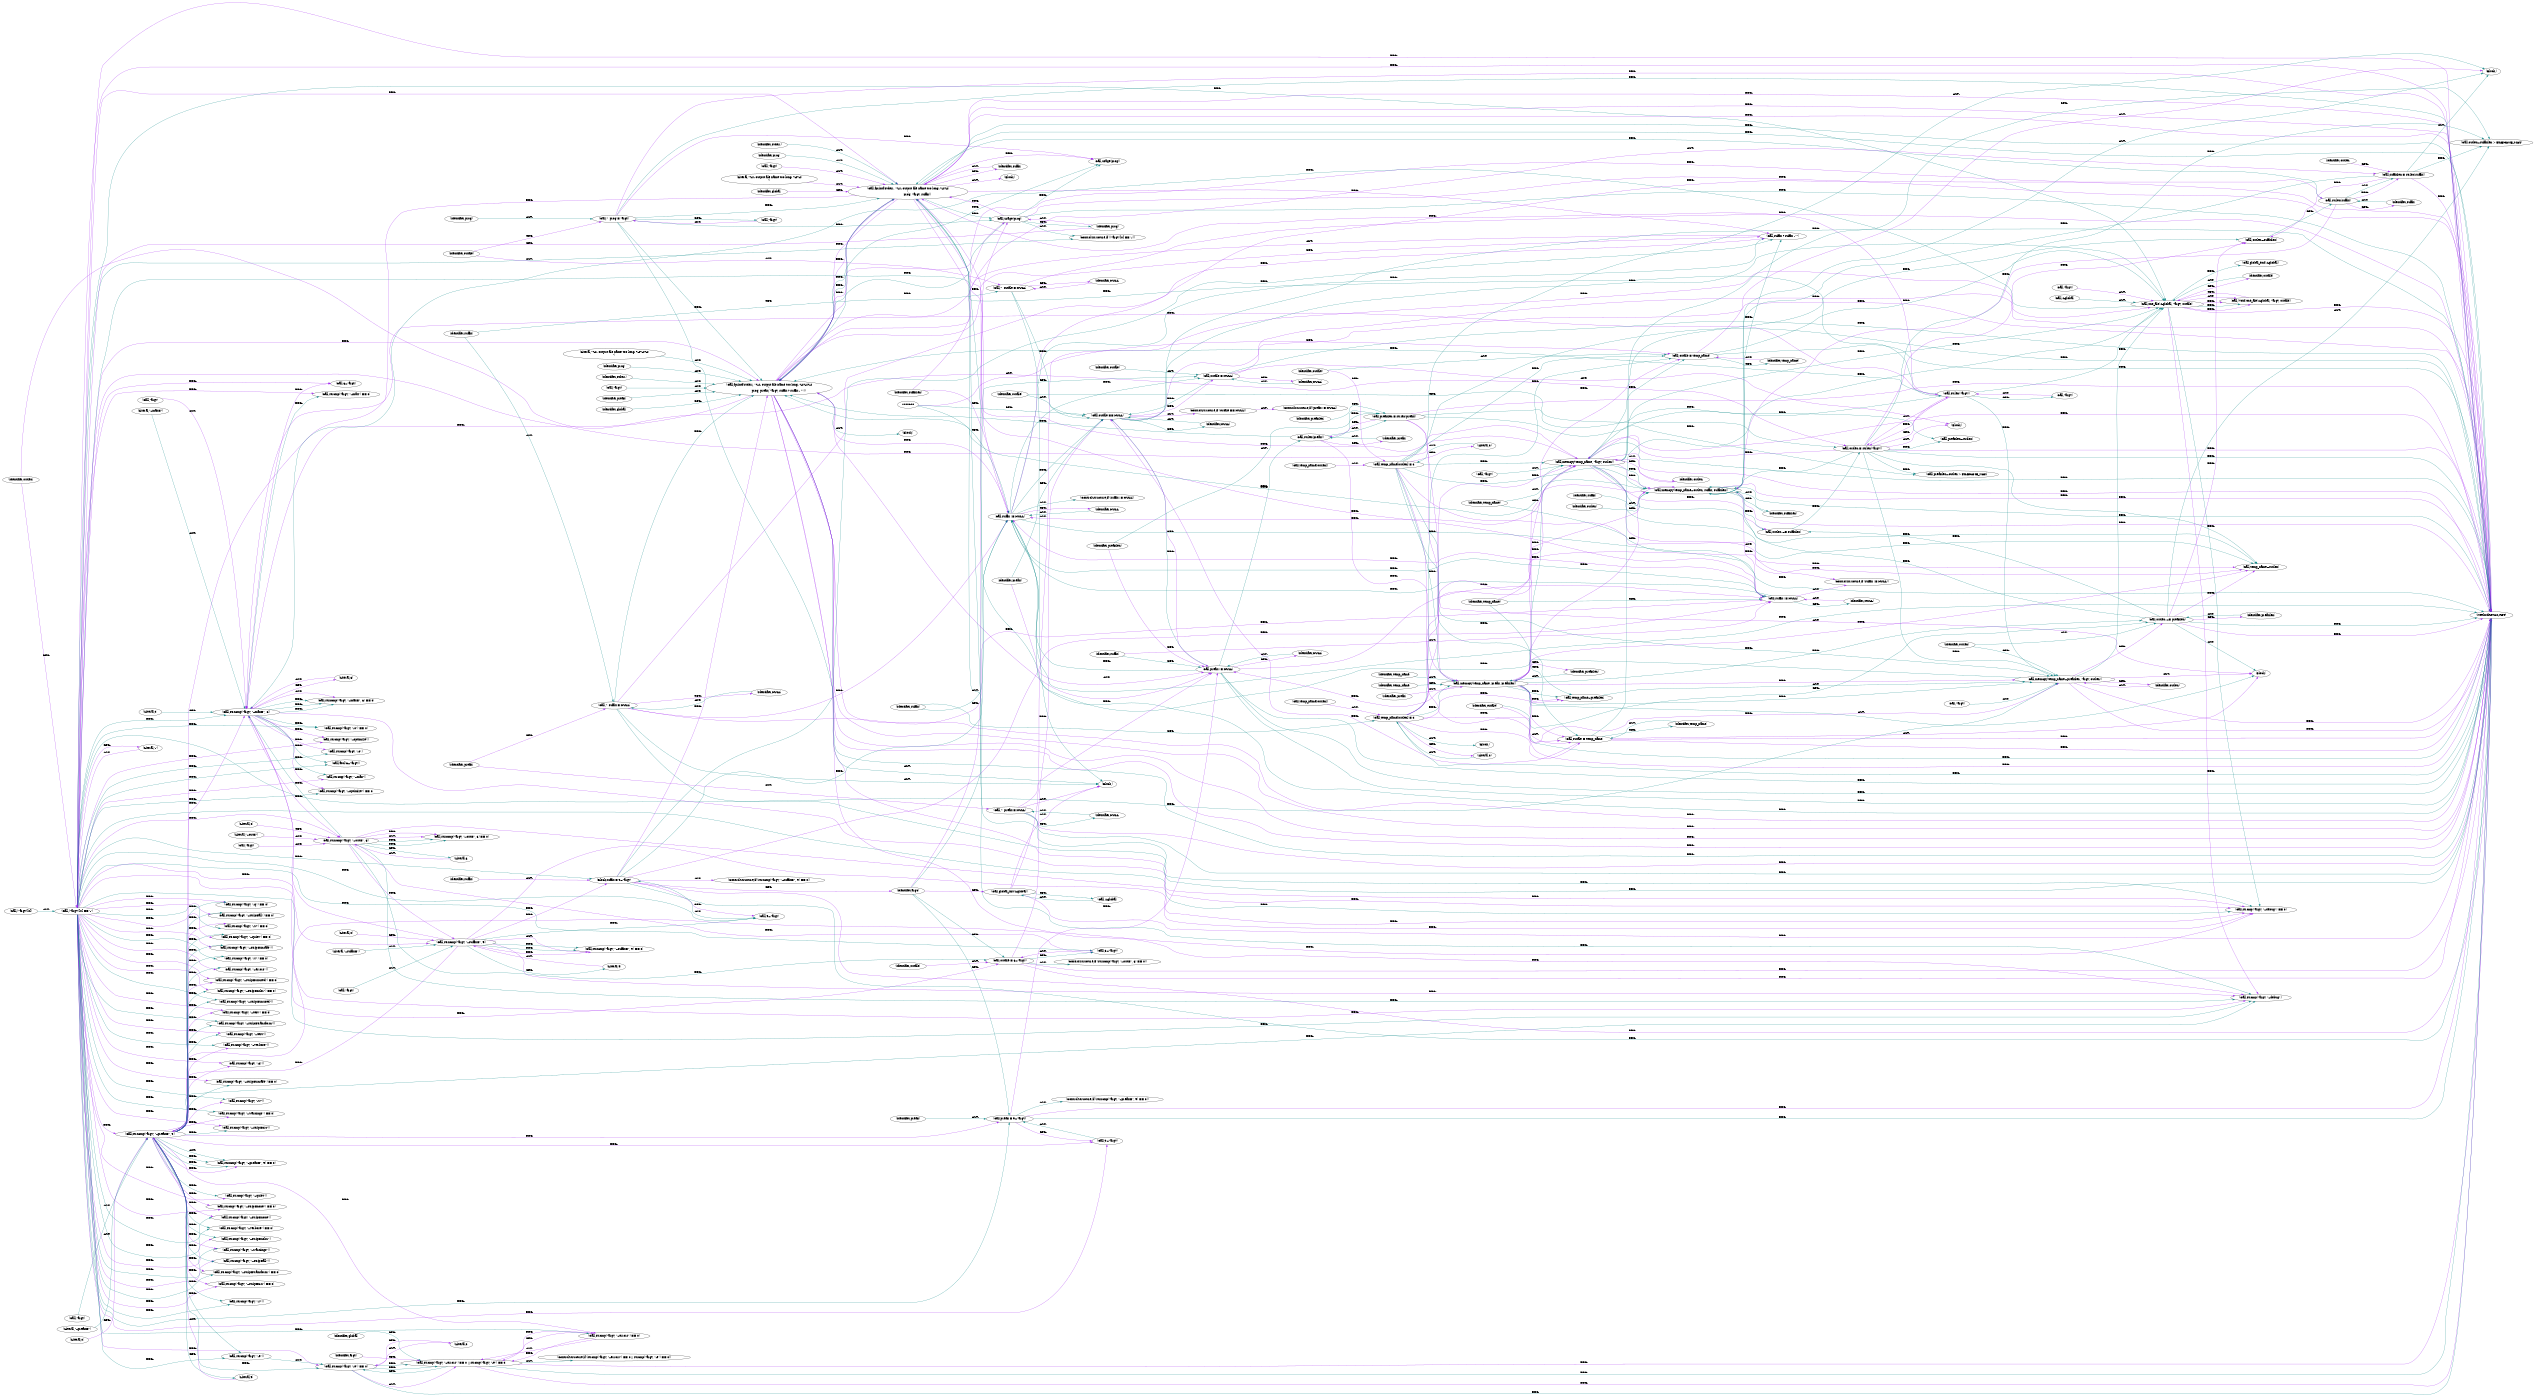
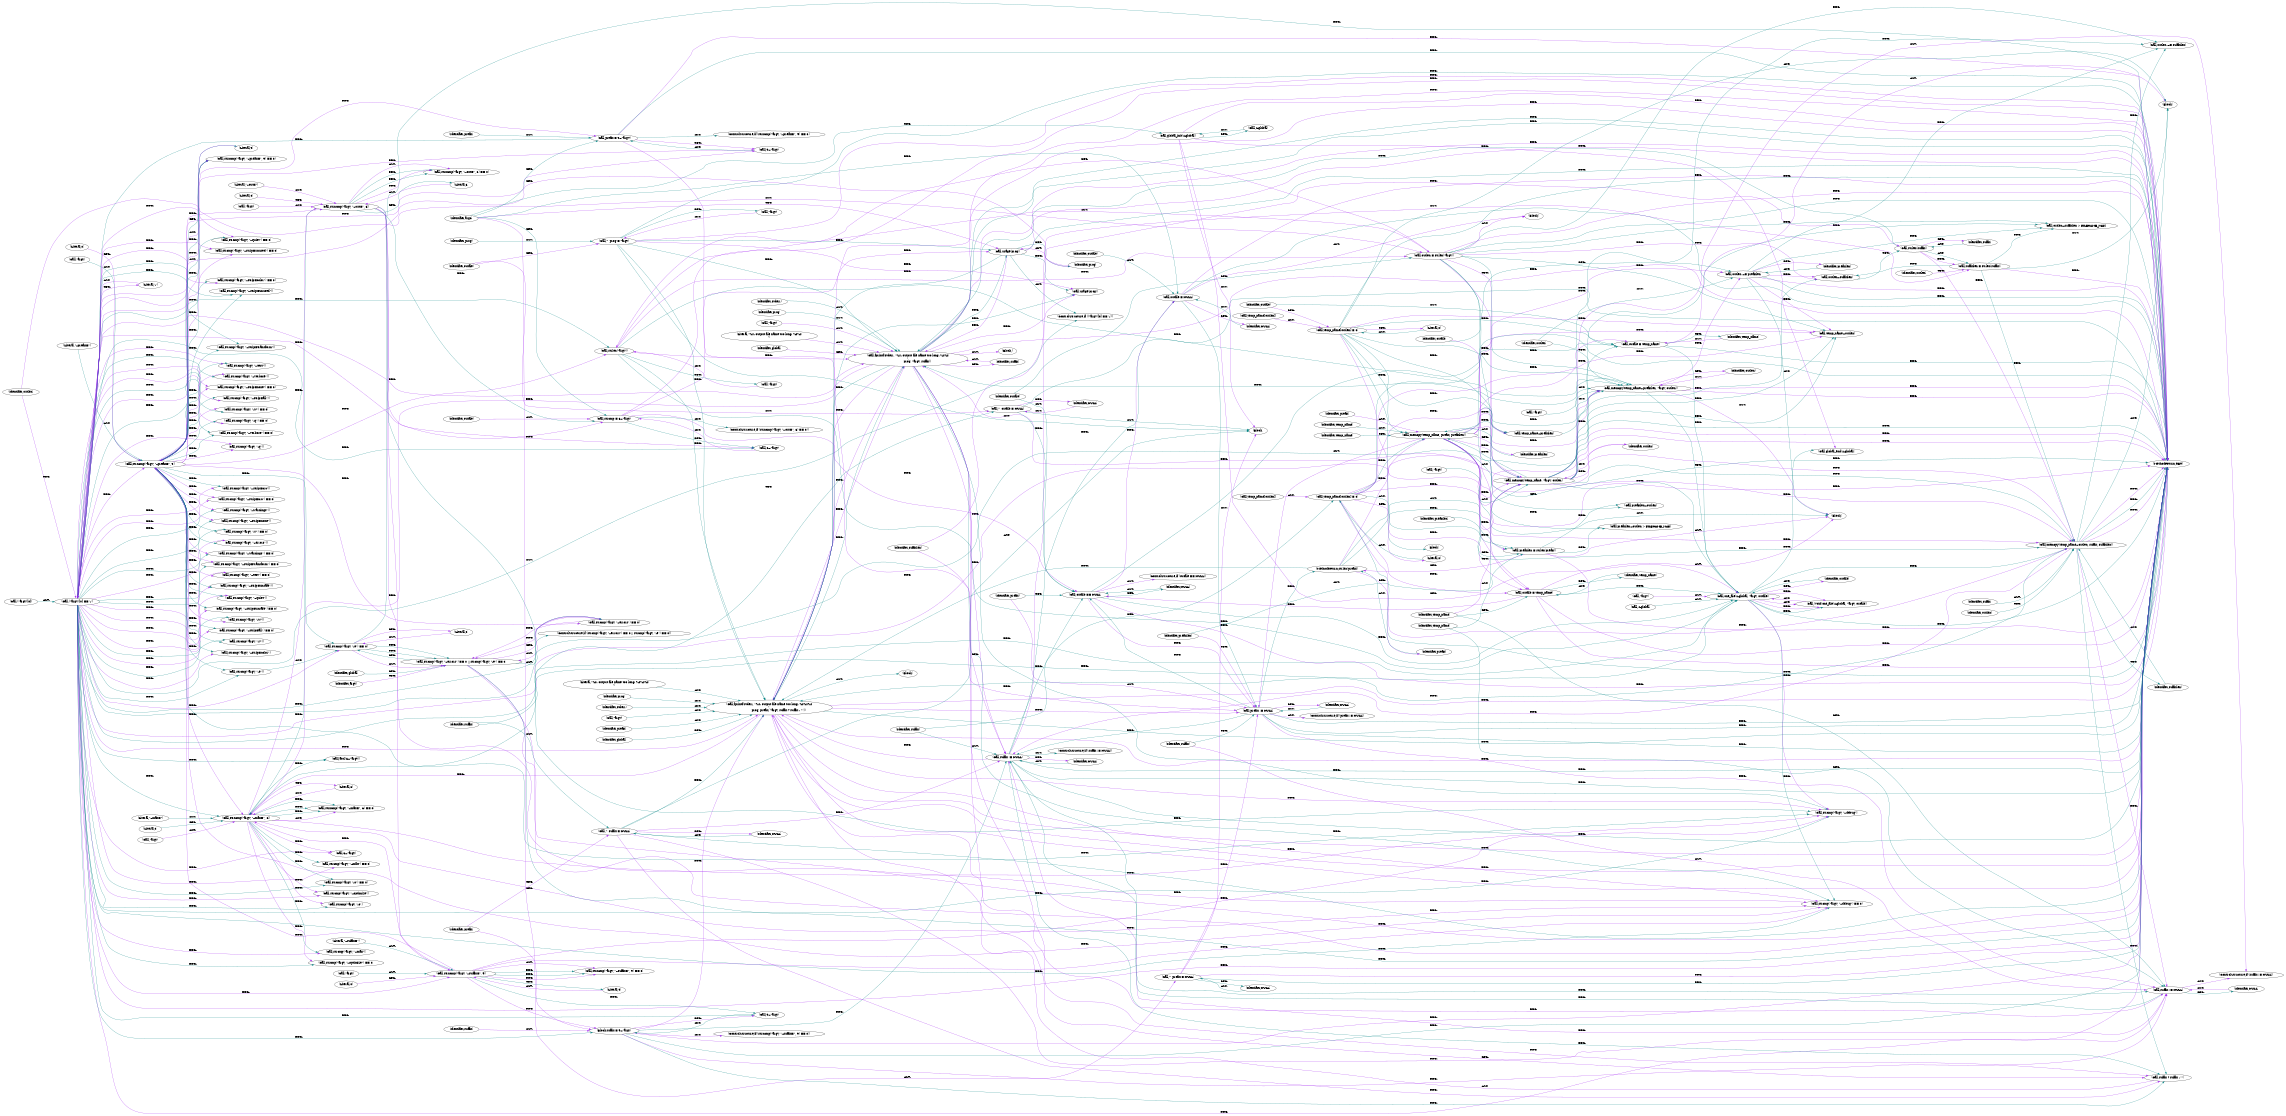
(2065, 103) -> (1837, 226)
none -> (1607, 155)
(2321, 193) -> (1904, 267)
(1894, 216) -> (1604, 313)
(2212, 292) -> (1787, 598)
(1584, 294) -> (1434, 593)
(2338, 310) -> (1914, 236)
(2444, 324) -> (1992, 622)
(2123, 349) -> (1699, 465)
(1044, 380) -> (908, 157)
(1173, 402) -> (1219, 491)
(908, 405) -> none
(1171, 406) -> (1131, 430)
(1264, 410) -> (1287, 717)
(1760, 415) -> none
(1691, 427) -> (1582, 547)
(1310, 437) -> (1337, 569)
(1907, 447) -> (1534, 494)
(1749, 453) -> (1486, 273)
(1803, 471) -> (1662, 482)
(1830, 496) -> (1759, 33)
(1678, 501) -> (1703, 124)
(1171, 532) -> (1178, 643)
(1432, 548) -> (1482, 524)
(1914, 565) -> (1906, 568)
(2123, 647) -> (1699, 343)
(1833, 650) -> (1554, 304)
(1356, 696) -> (1337, 451)
(761, 891) -> (525, 647)
(953, 891) -> (821, 161)
(1010, 961) -> (614, 419)
(416, 1306) -> (150, 167)
